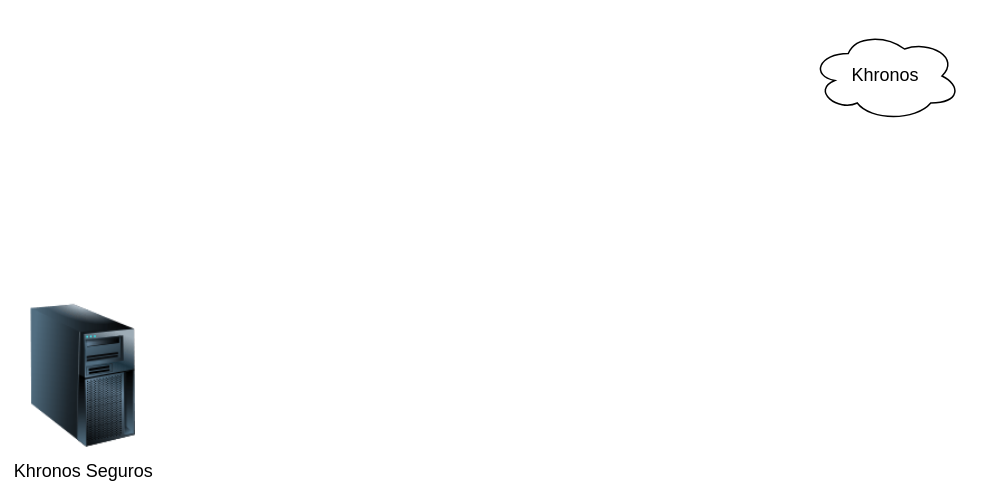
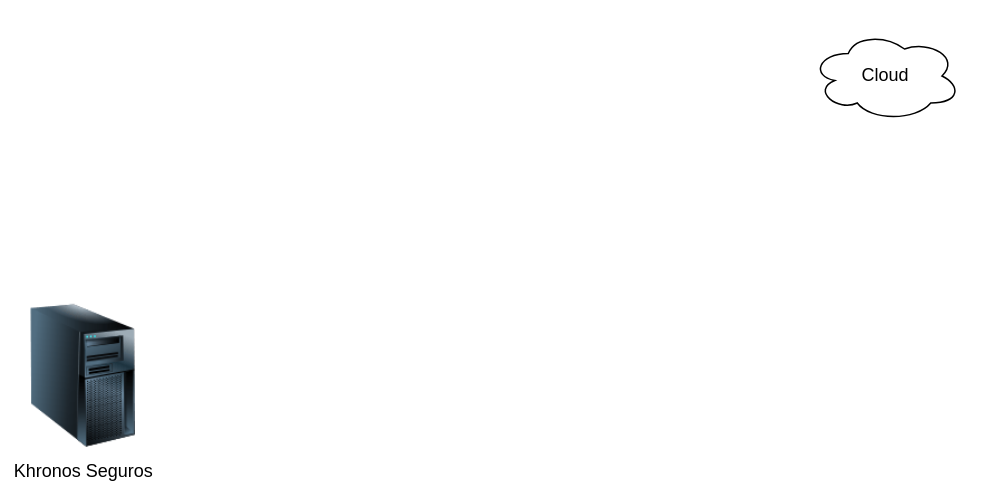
(886, 76) -> (886, 76)
